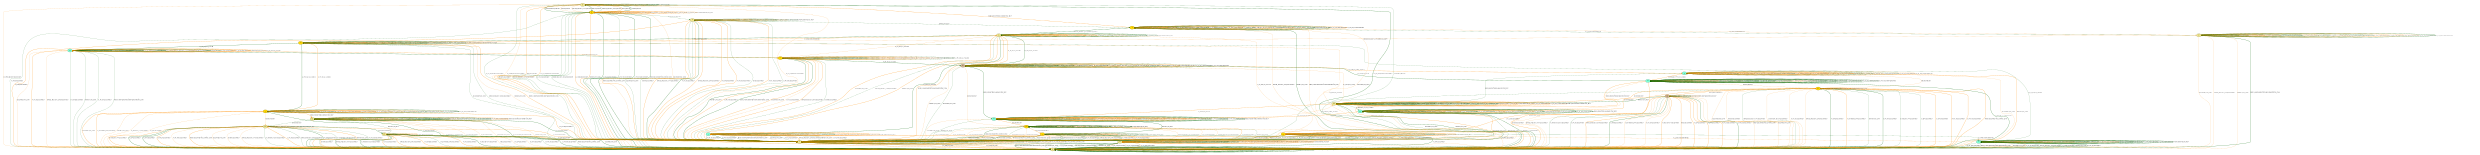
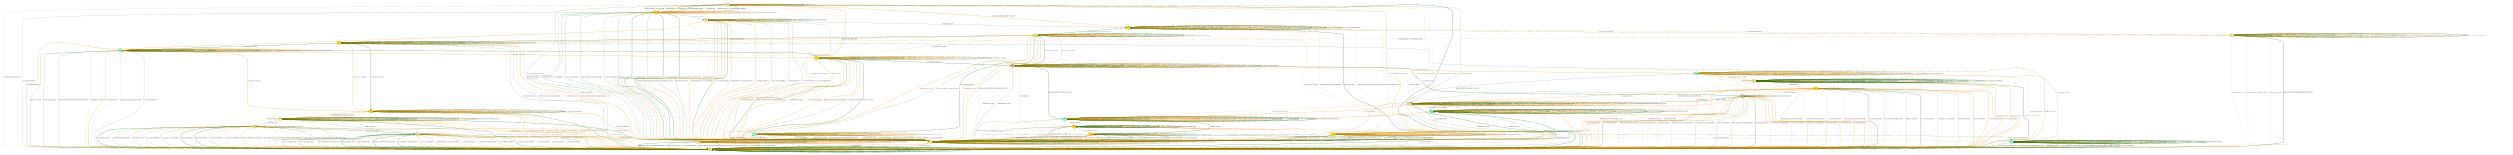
(1356, 75) -> (1415, 76)
none -> (247, 79)
(1648, 81) -> (1754, 81)
